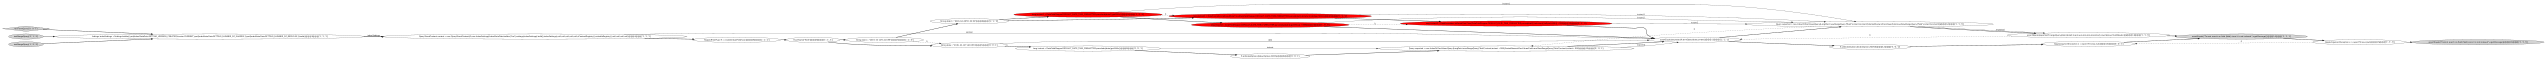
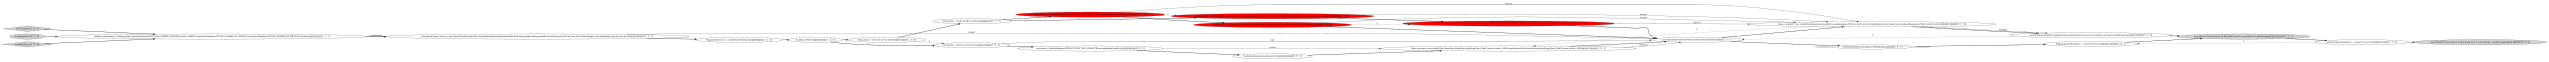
(26, 44) -> (27, 44)
(1870, 47) -> (1872, 47)
